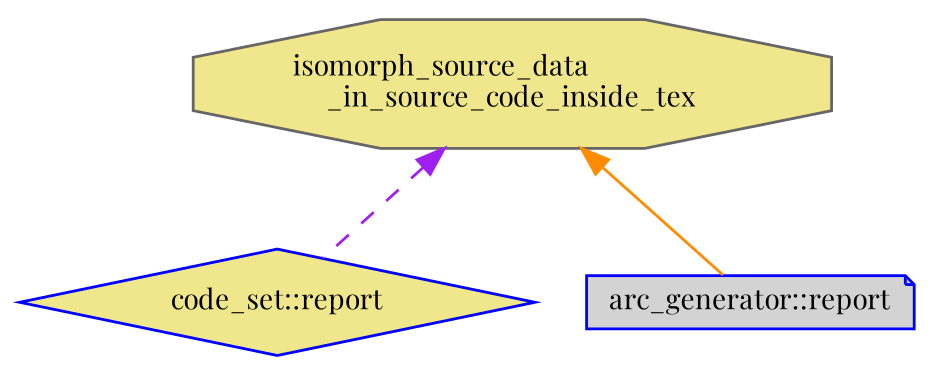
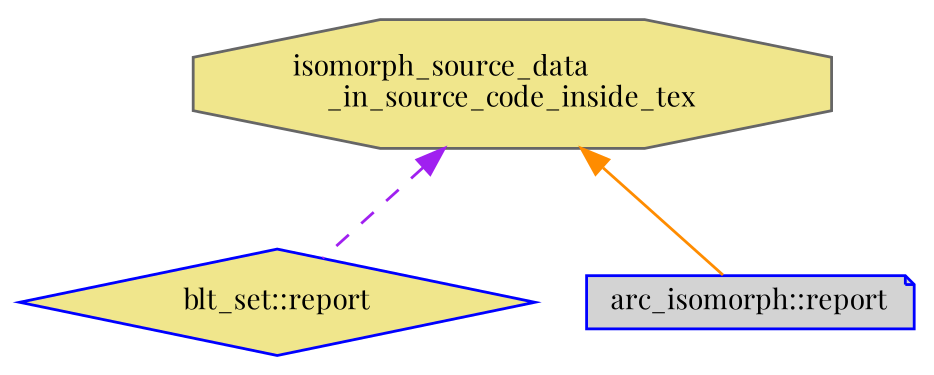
(277, 302) -> (277, 302)
(750, 302) -> (750, 302)
